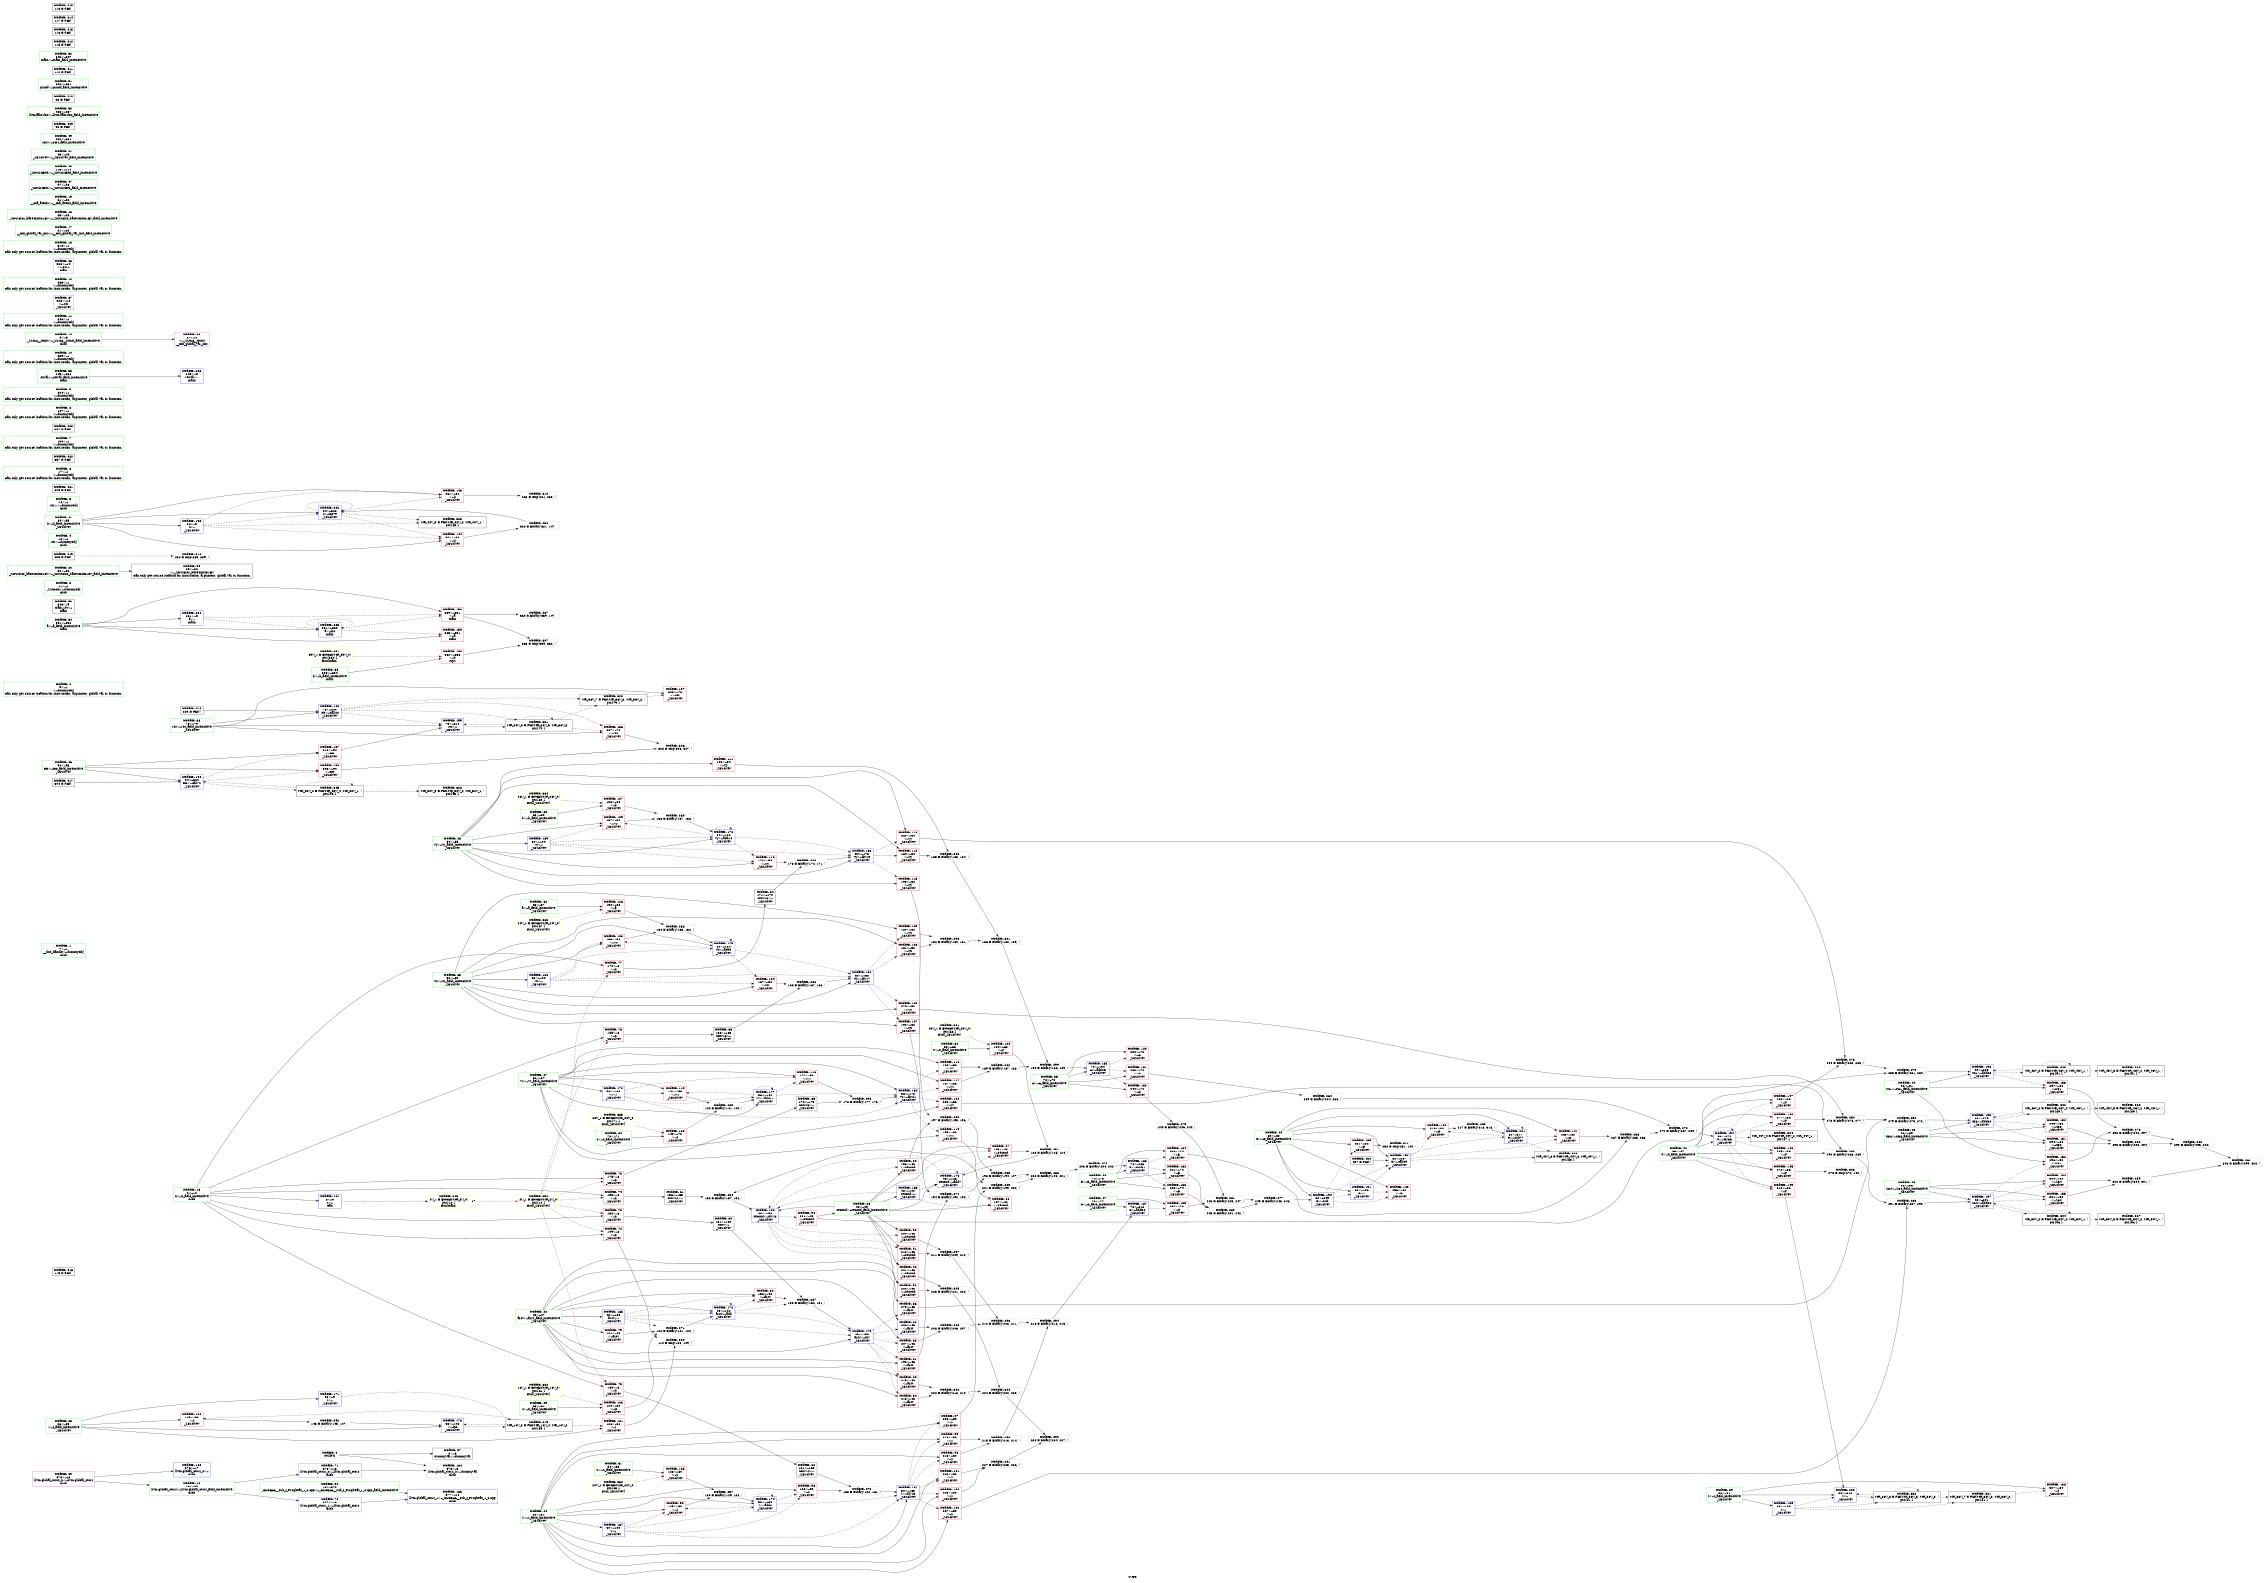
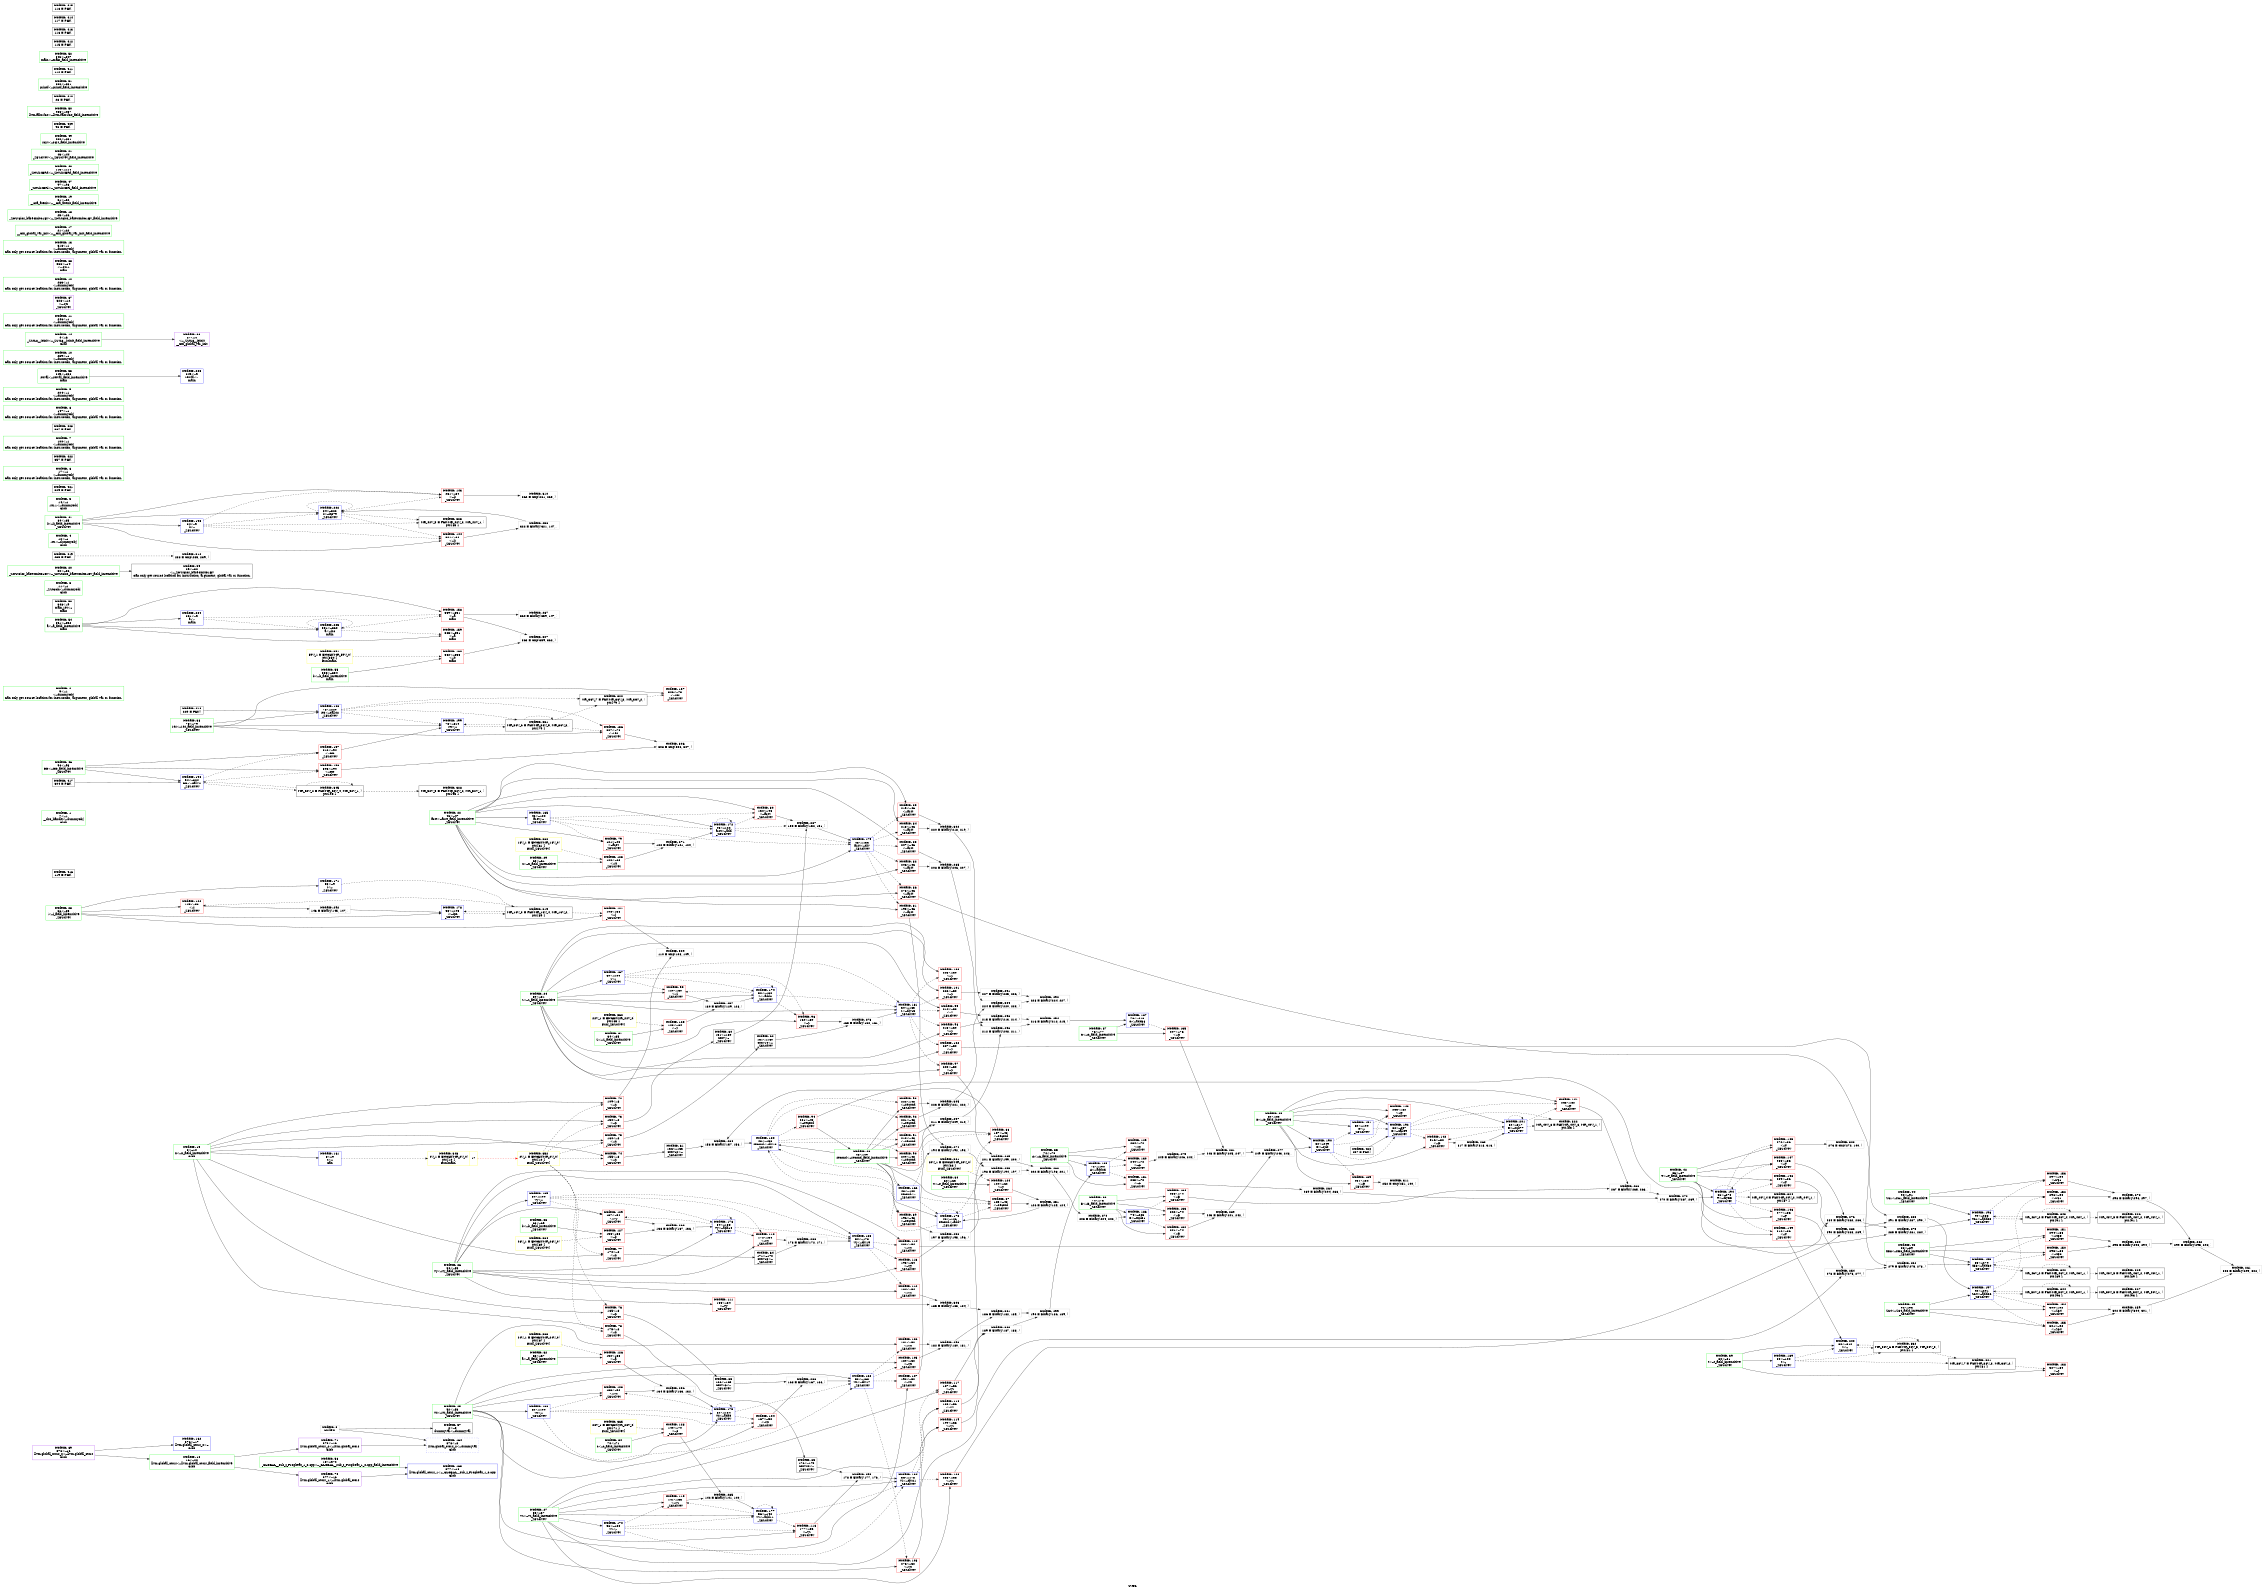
(453, 661) -> (453, 661)
(639, 1322) -> (576, 830)
(908, 1327) -> (908, 867)
(975, 1483) -> none
